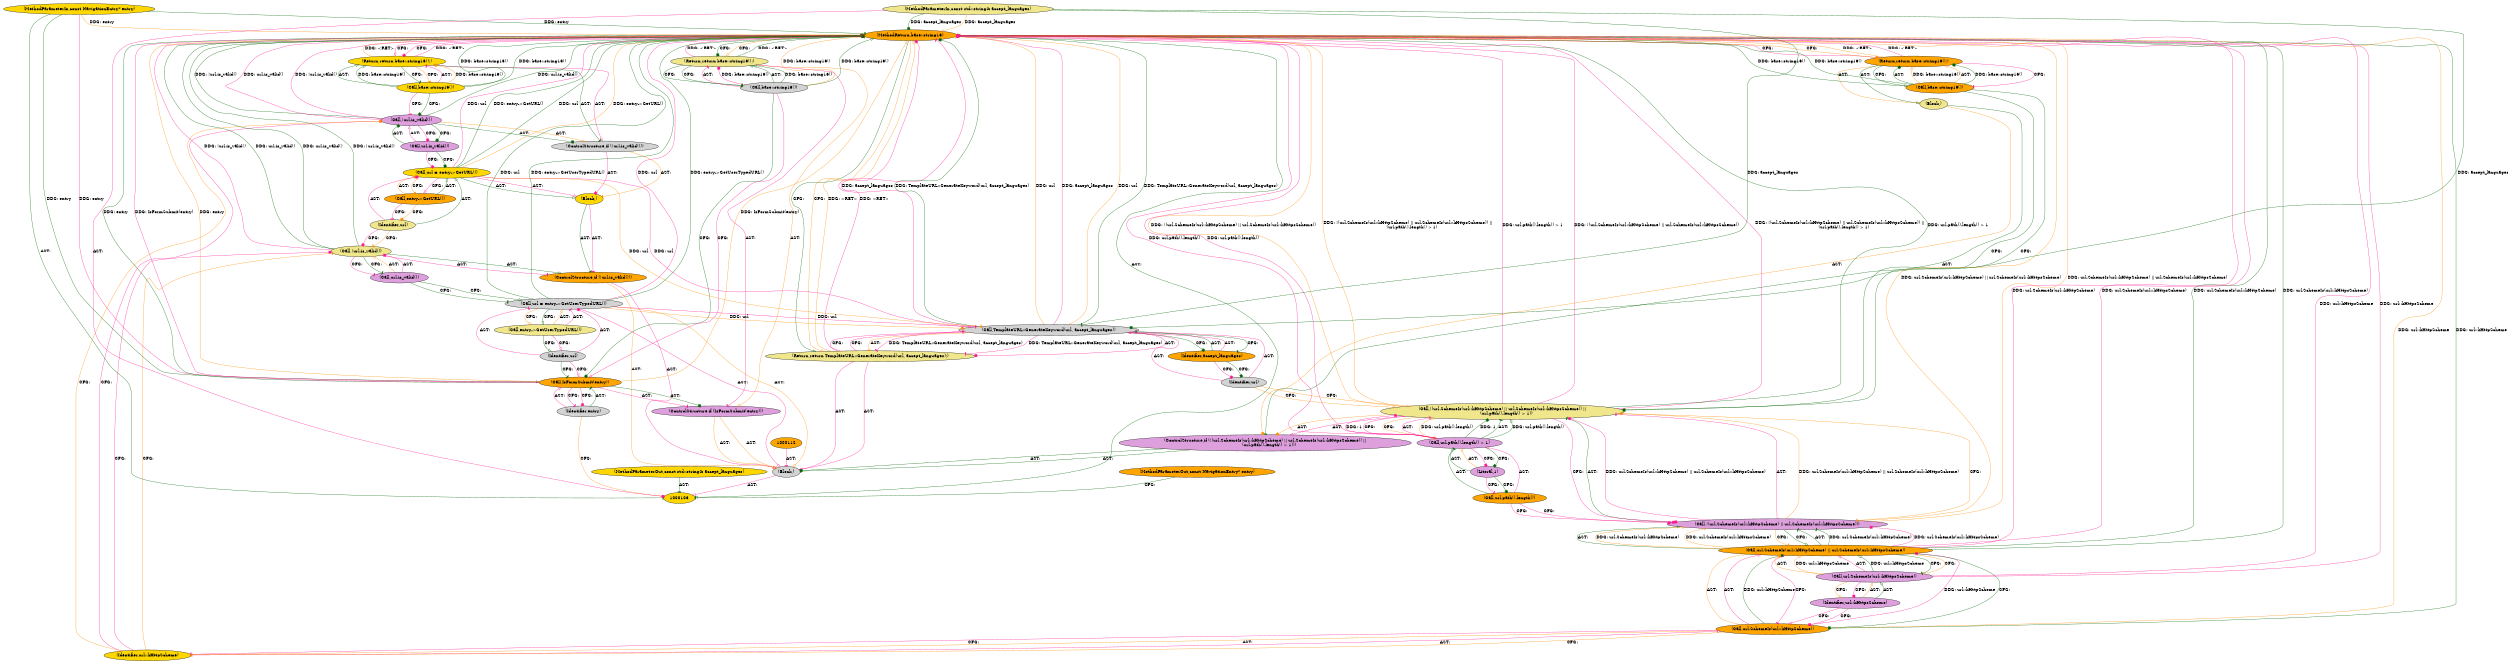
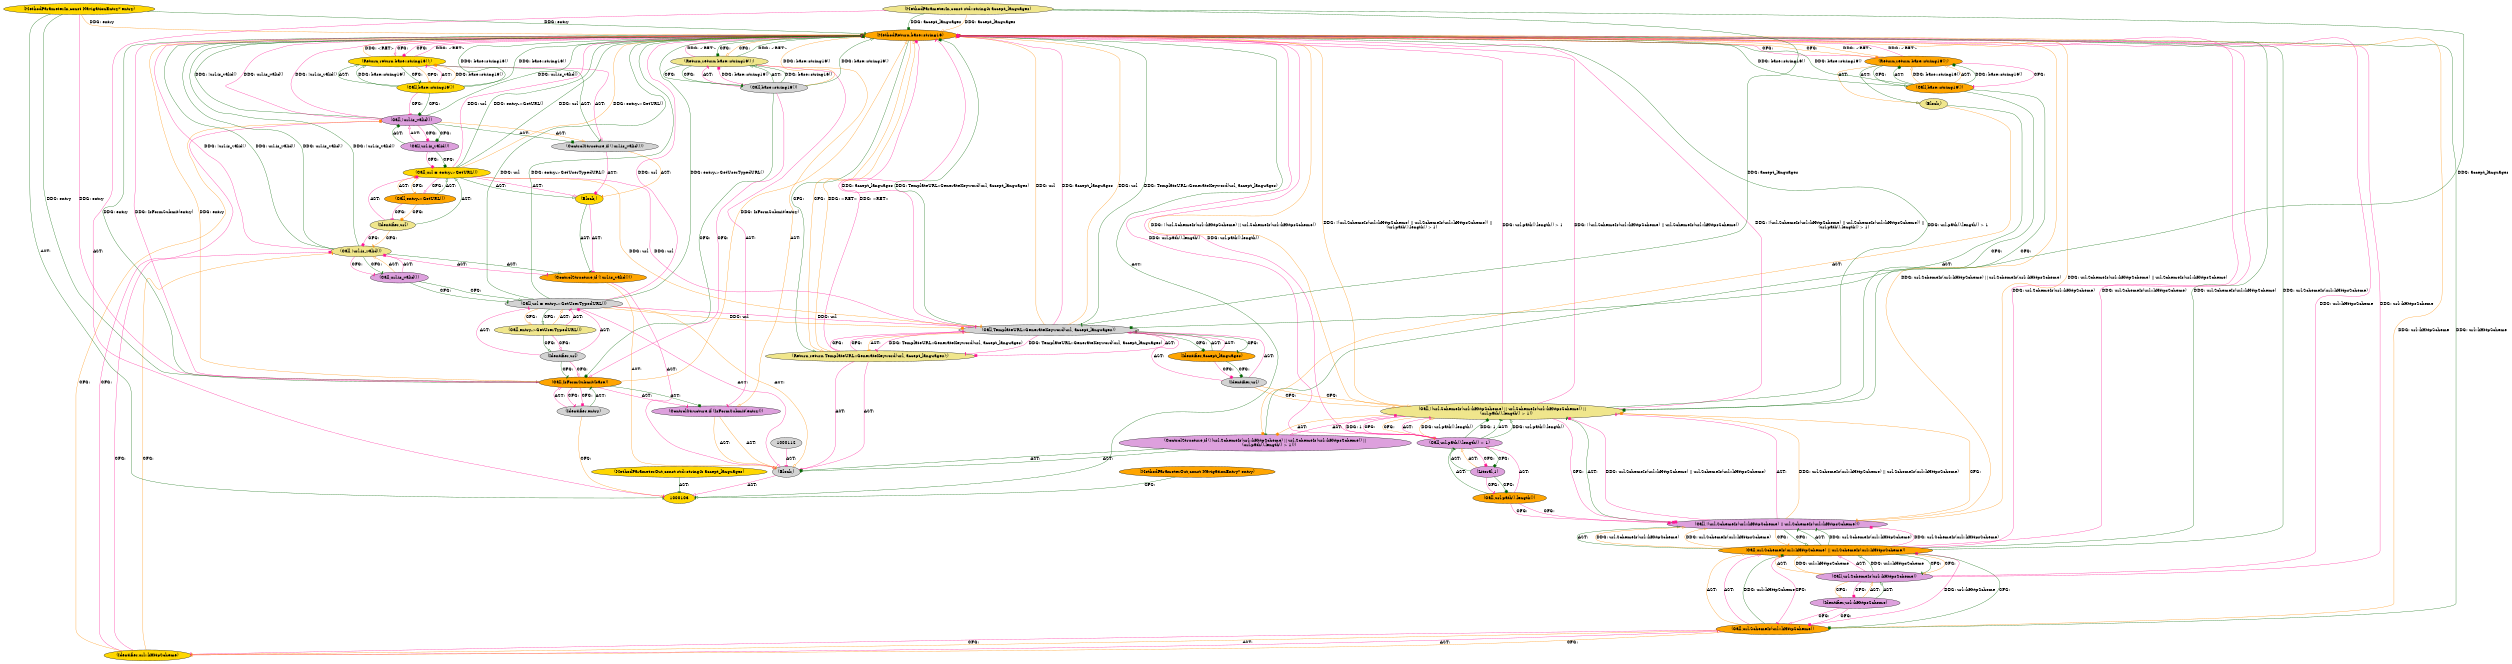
(112, 107) -> (112, 107)
(580, 382) -> (580, 382)
(786, 443) -> (786, 443)
